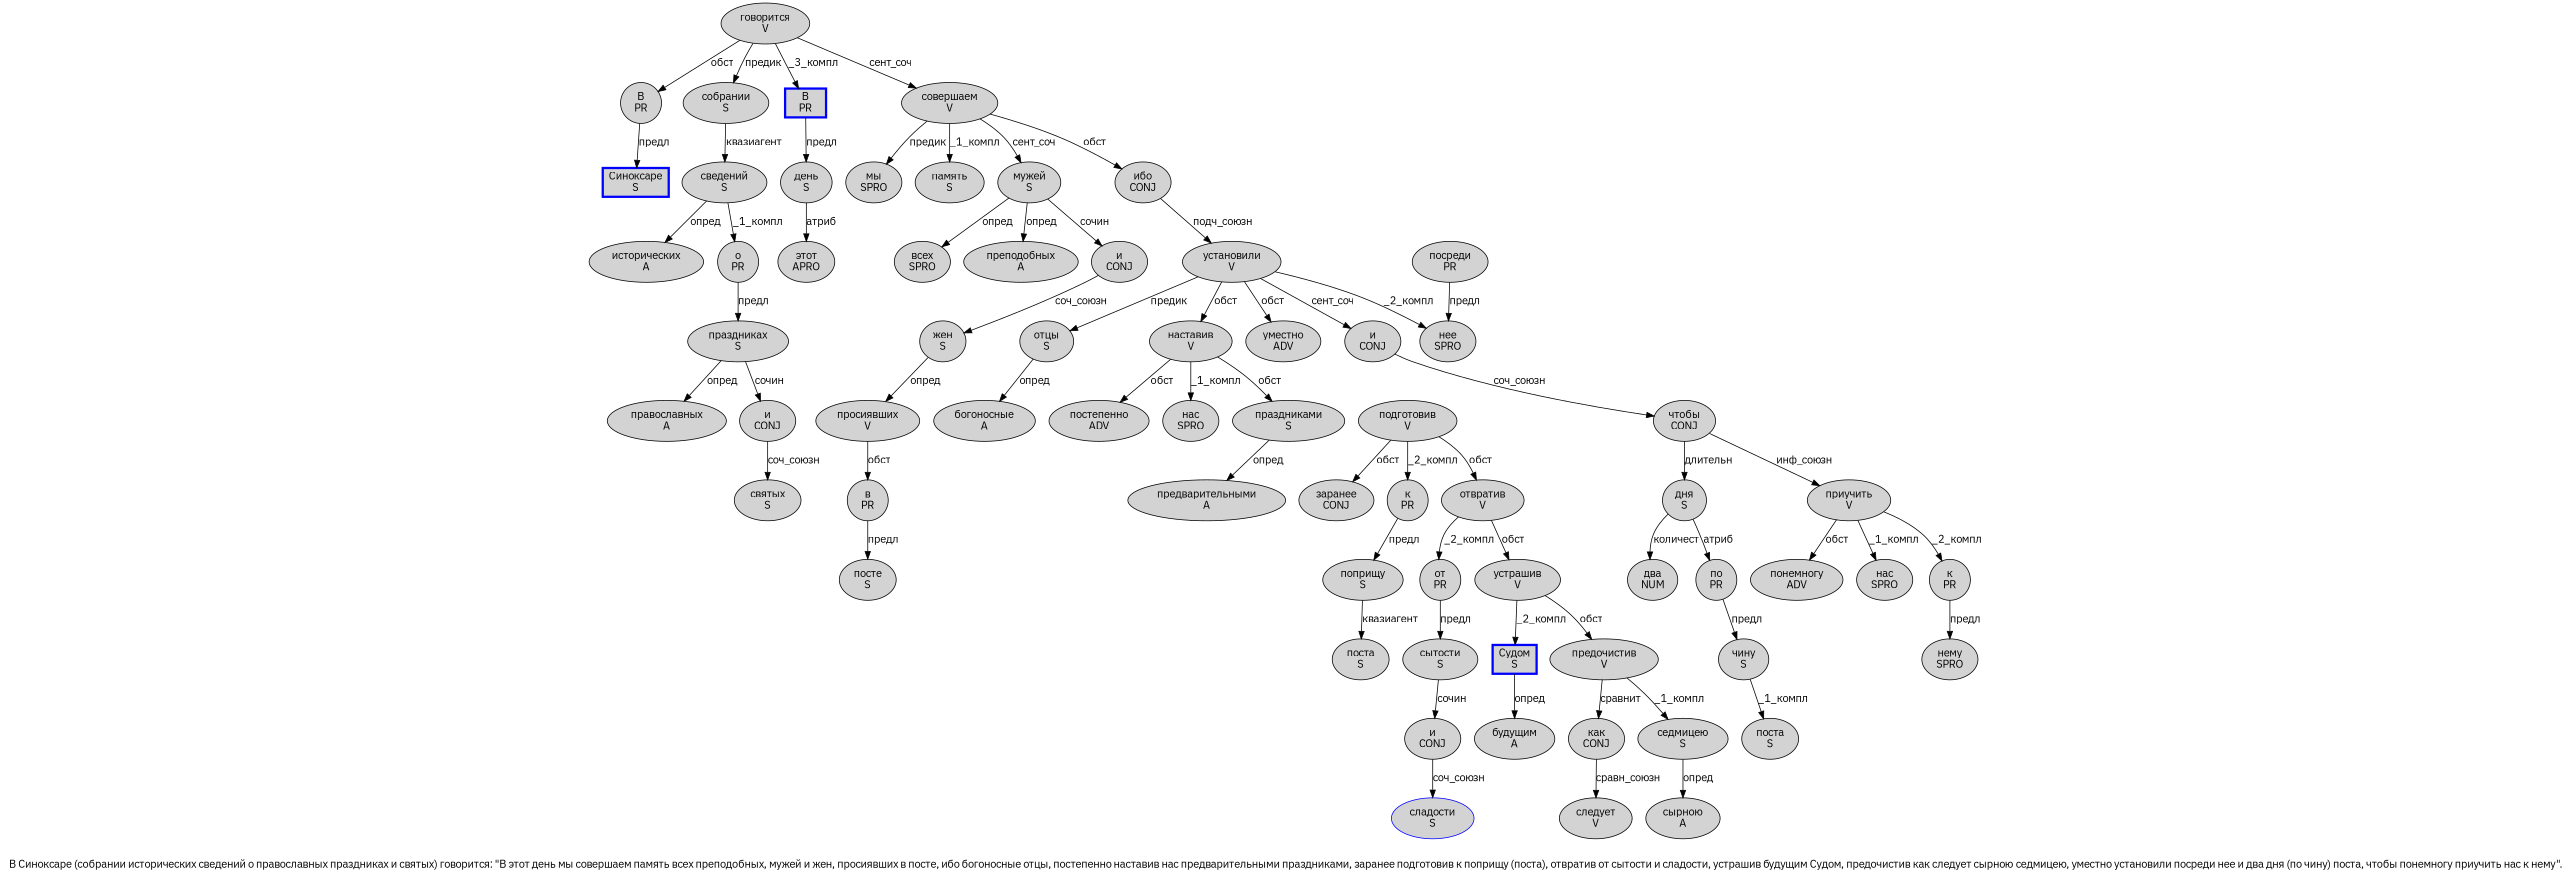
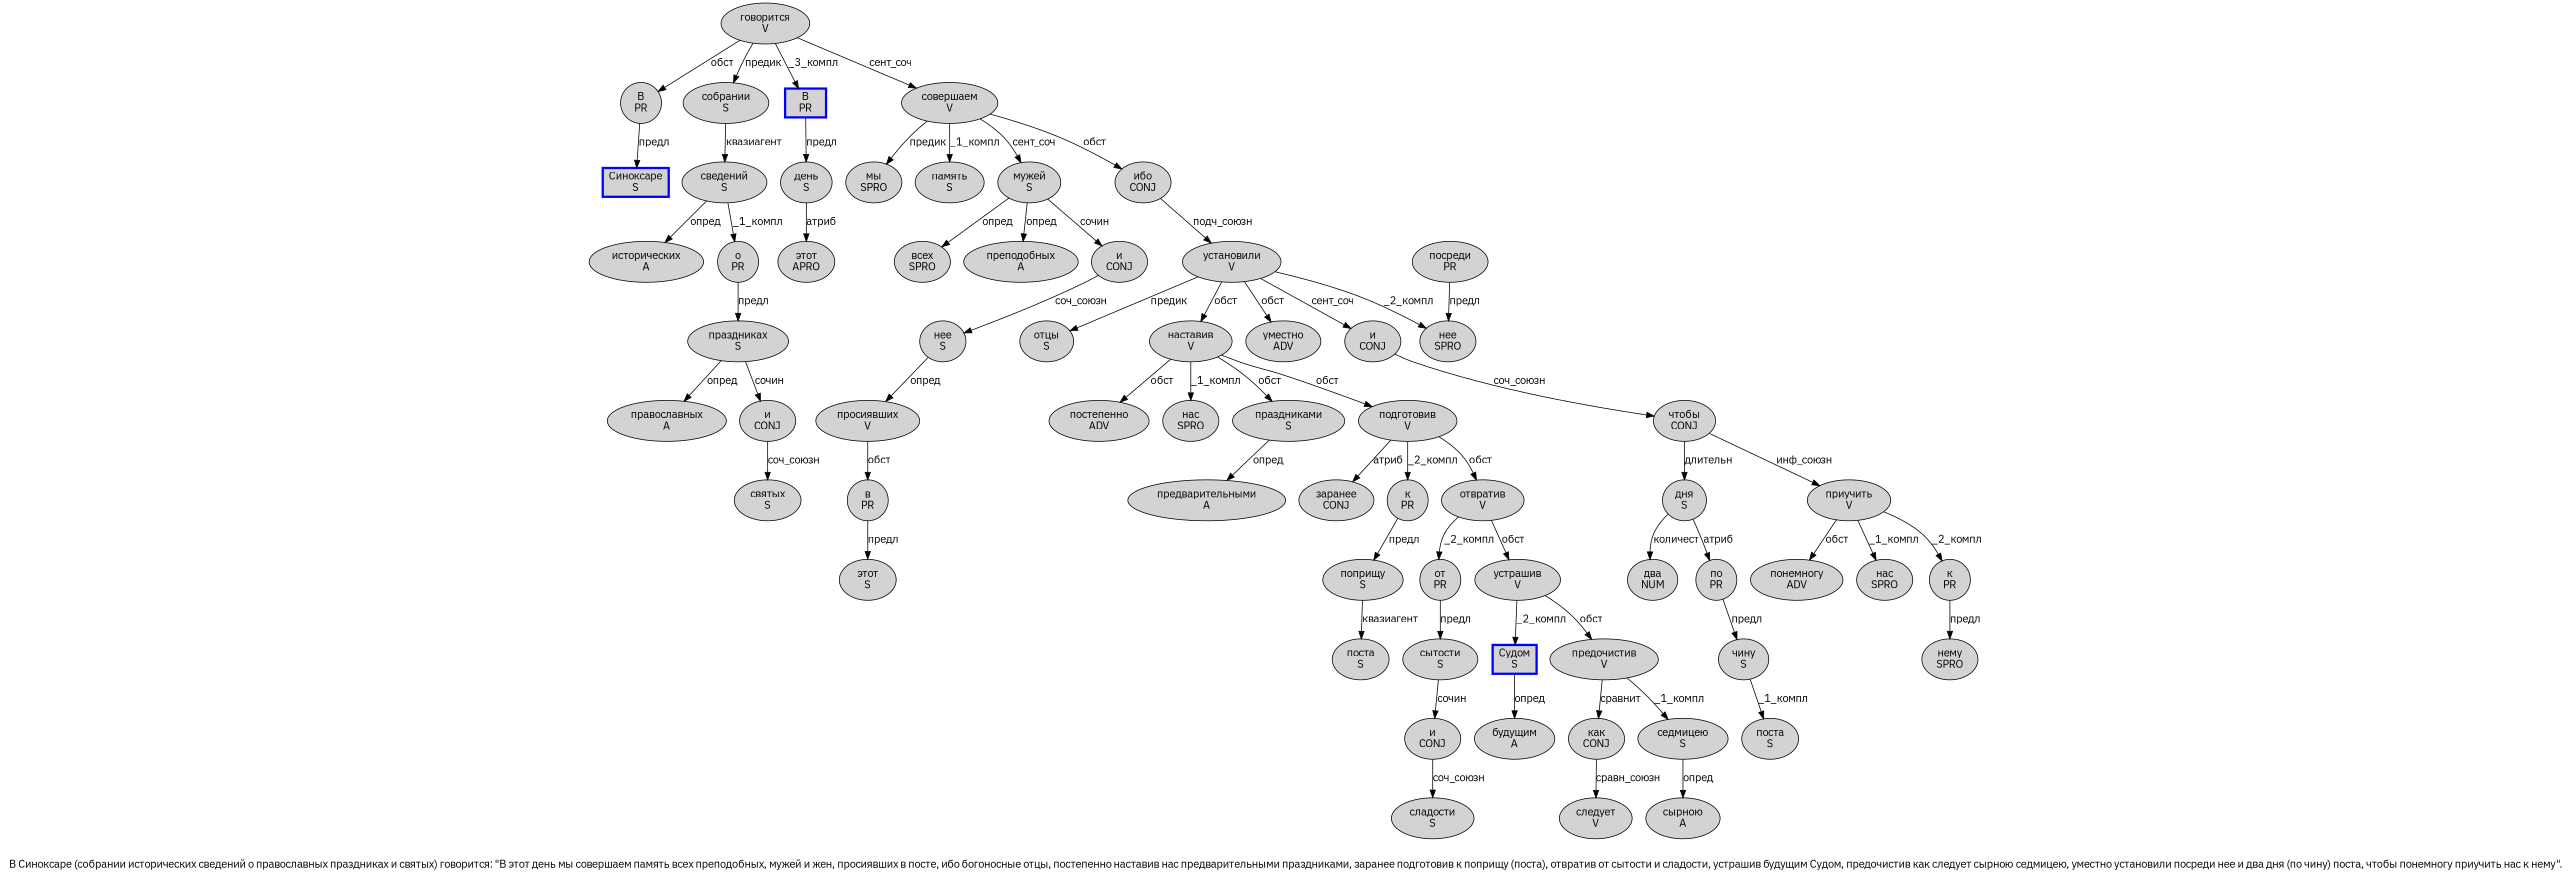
(943, 341) -> (943, 341)
none -> (1293, 378)
(985, 421) -> none
(1388, 461) -> (1388, 461)
(868, 580) -> (868, 580)
(1433, 818) -> (1433, 818)
